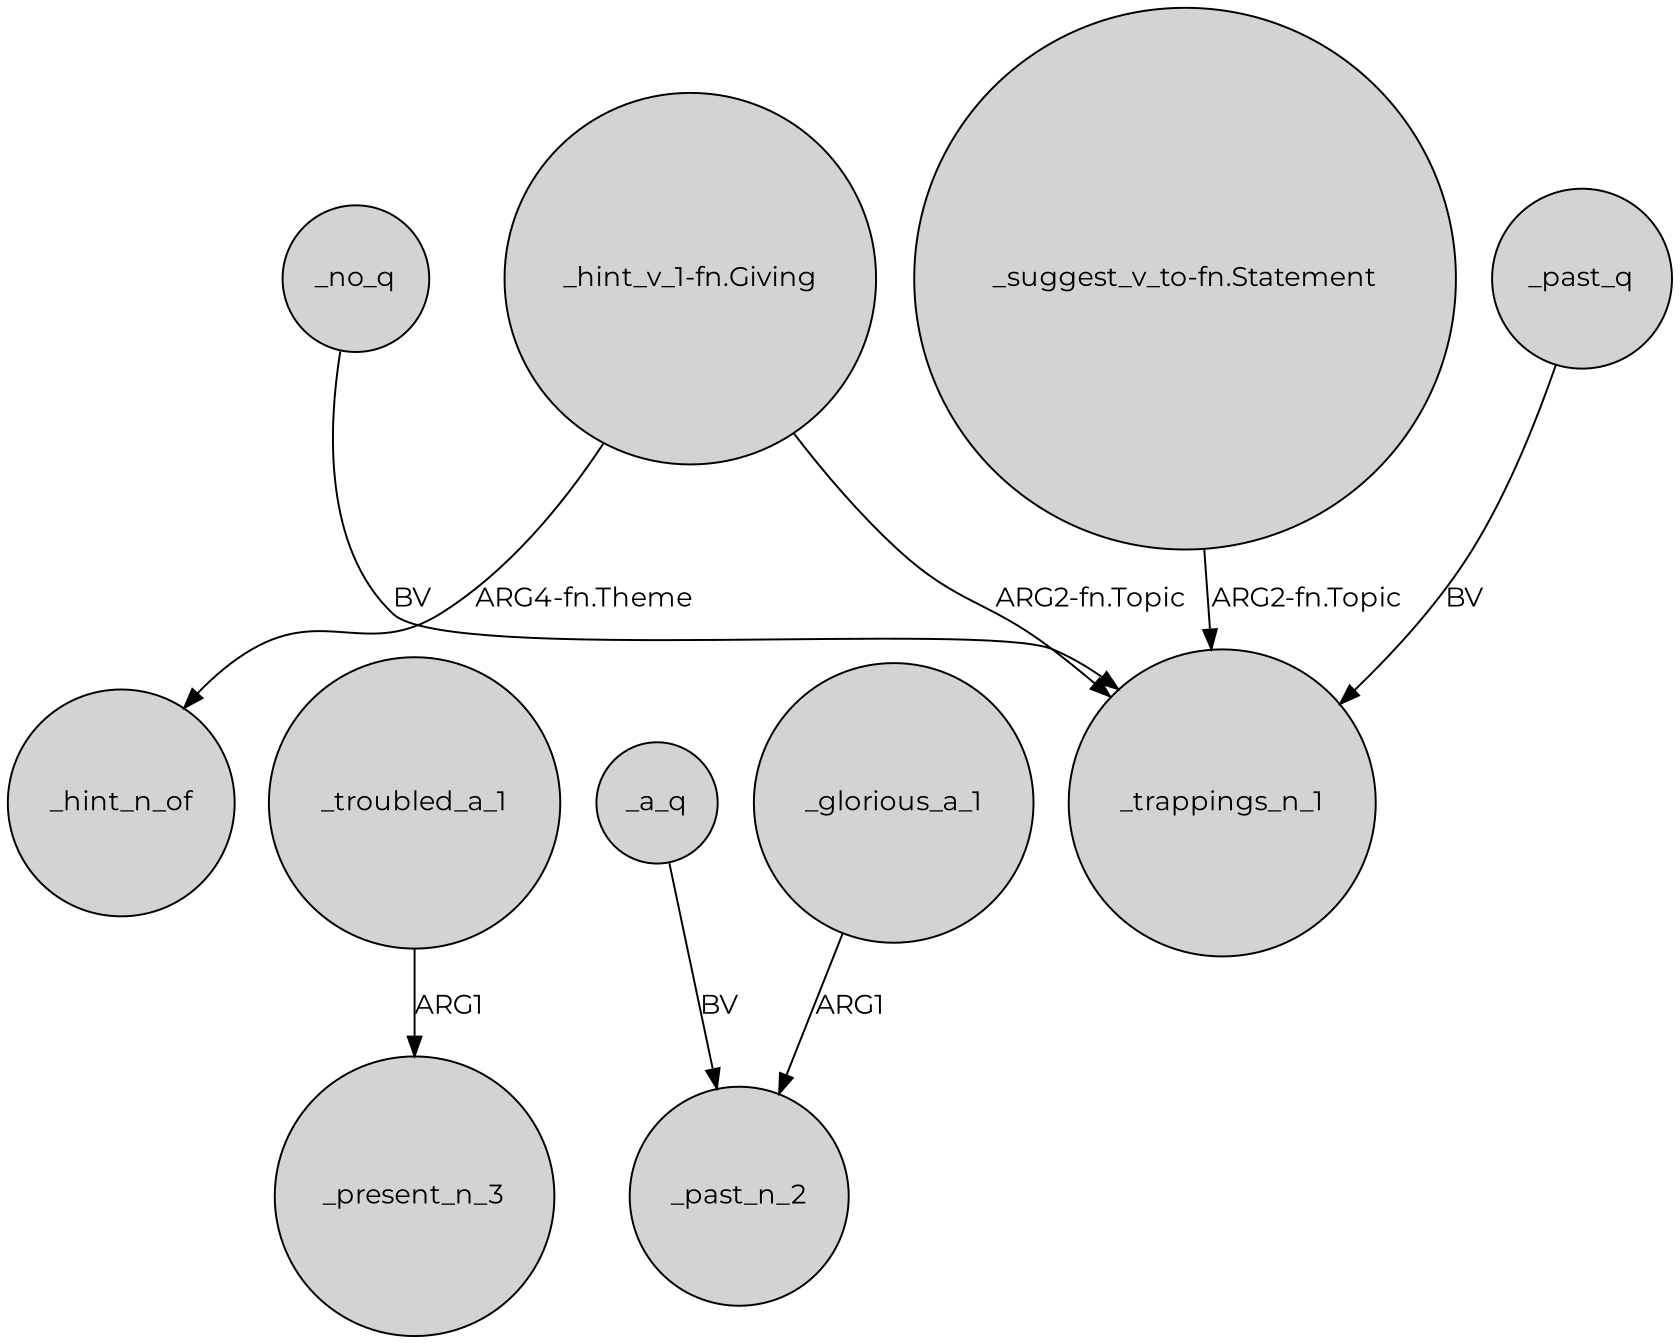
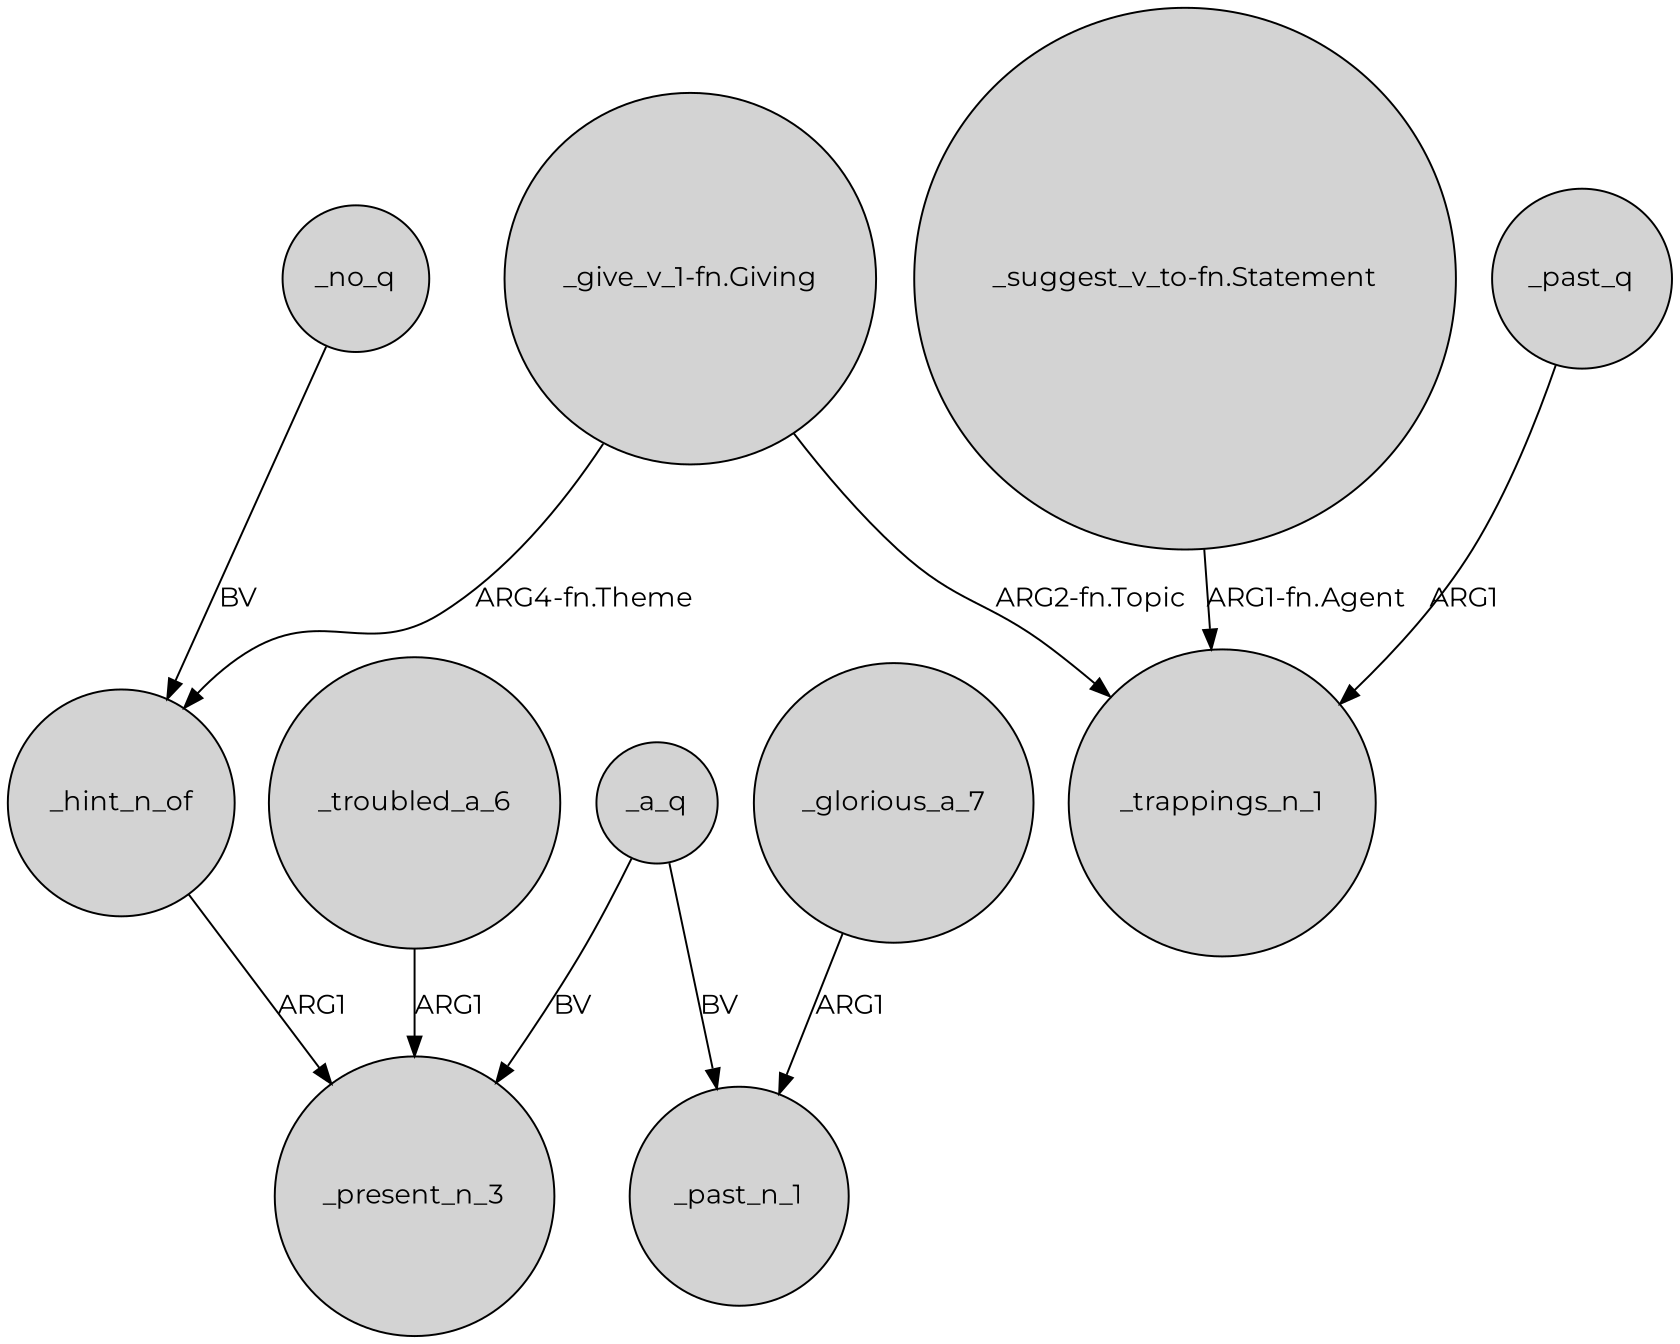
(690, 279) -> (690, 279)
(1307, 599) -> (1307, 599)
(1465, 599) -> (1465, 599)
(611, 640) -> (251, 514)
(415, 803) -> (415, 803)
(894, 803) -> (894, 803)
none -> (574, 965)
none -> (254, 981)
(739, 1196) -> (739, 1196)
